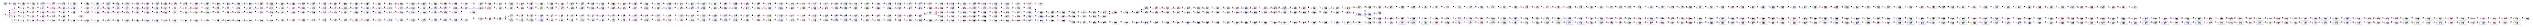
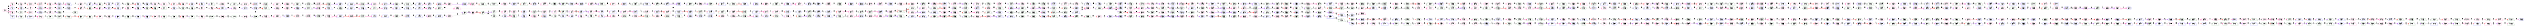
(1035, 10) -> (1005, 4)
